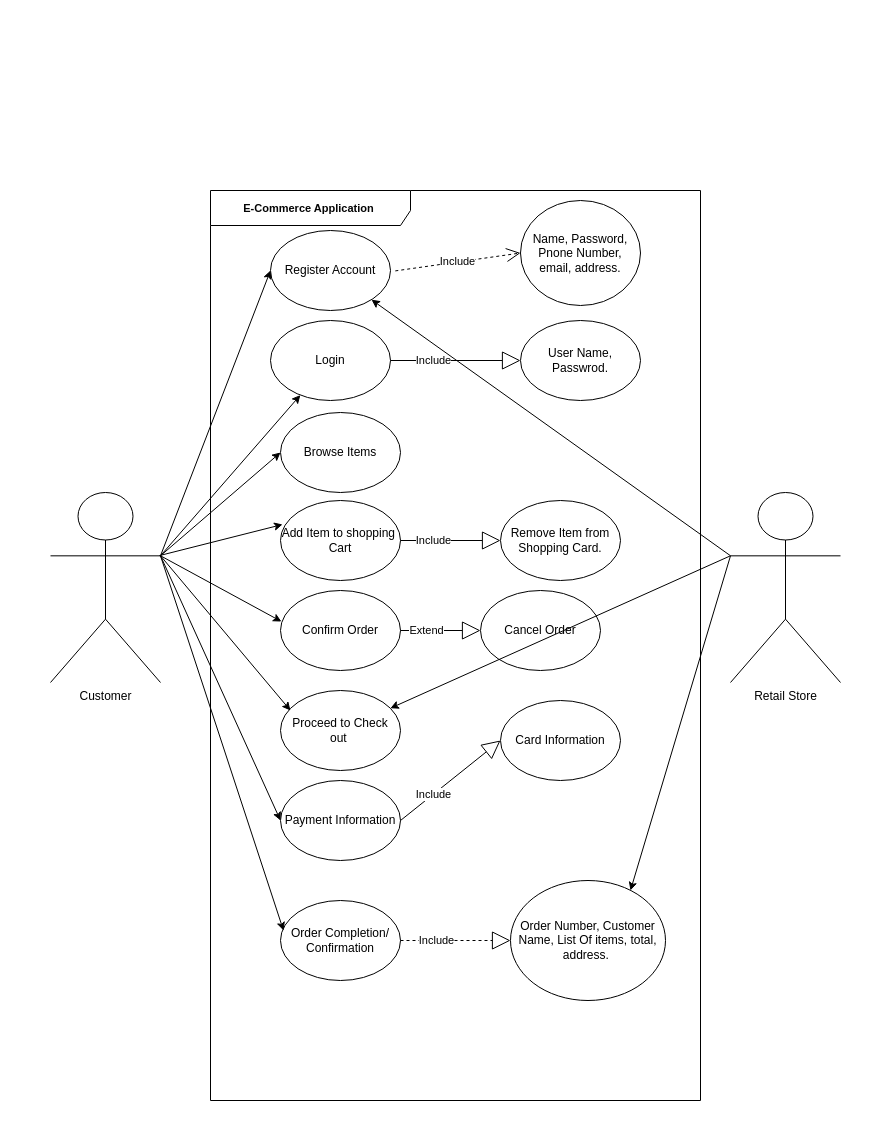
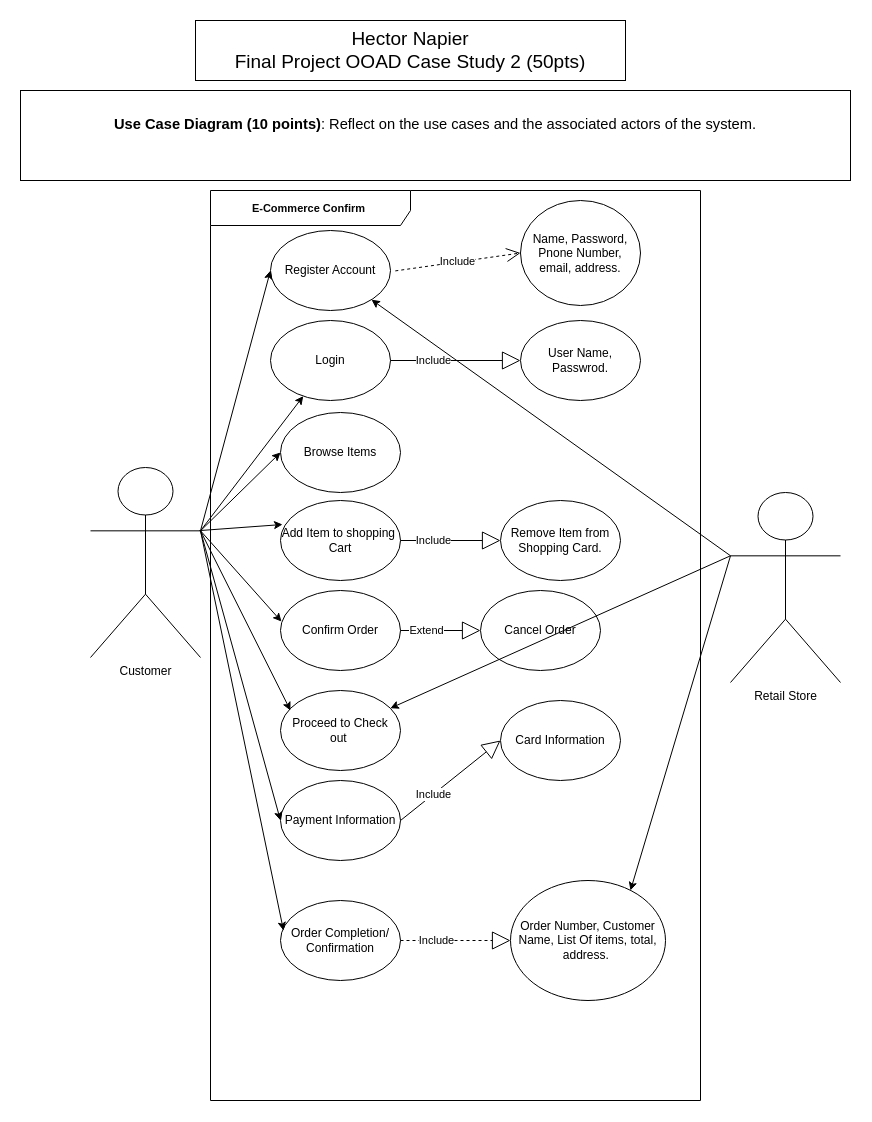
none -> (411, 51)
none -> (436, 136)
(311, 209) -> (311, 209)
(106, 588) -> (146, 563)
